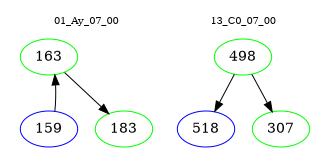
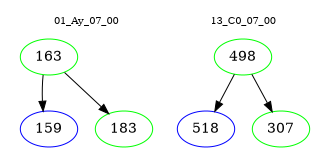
(56, 98) -> (42, 88)
